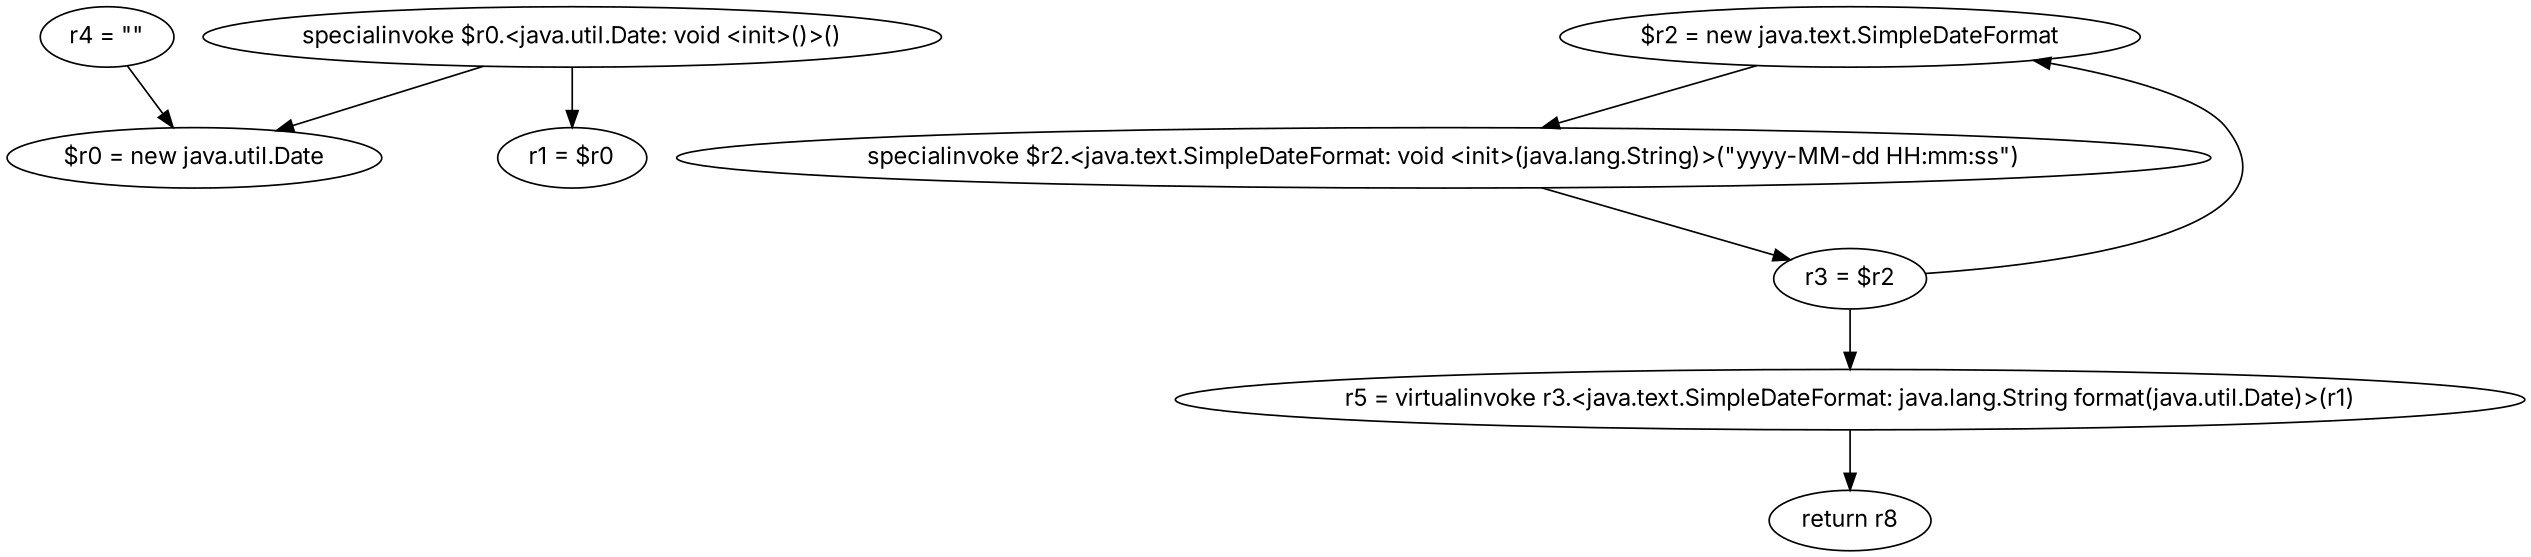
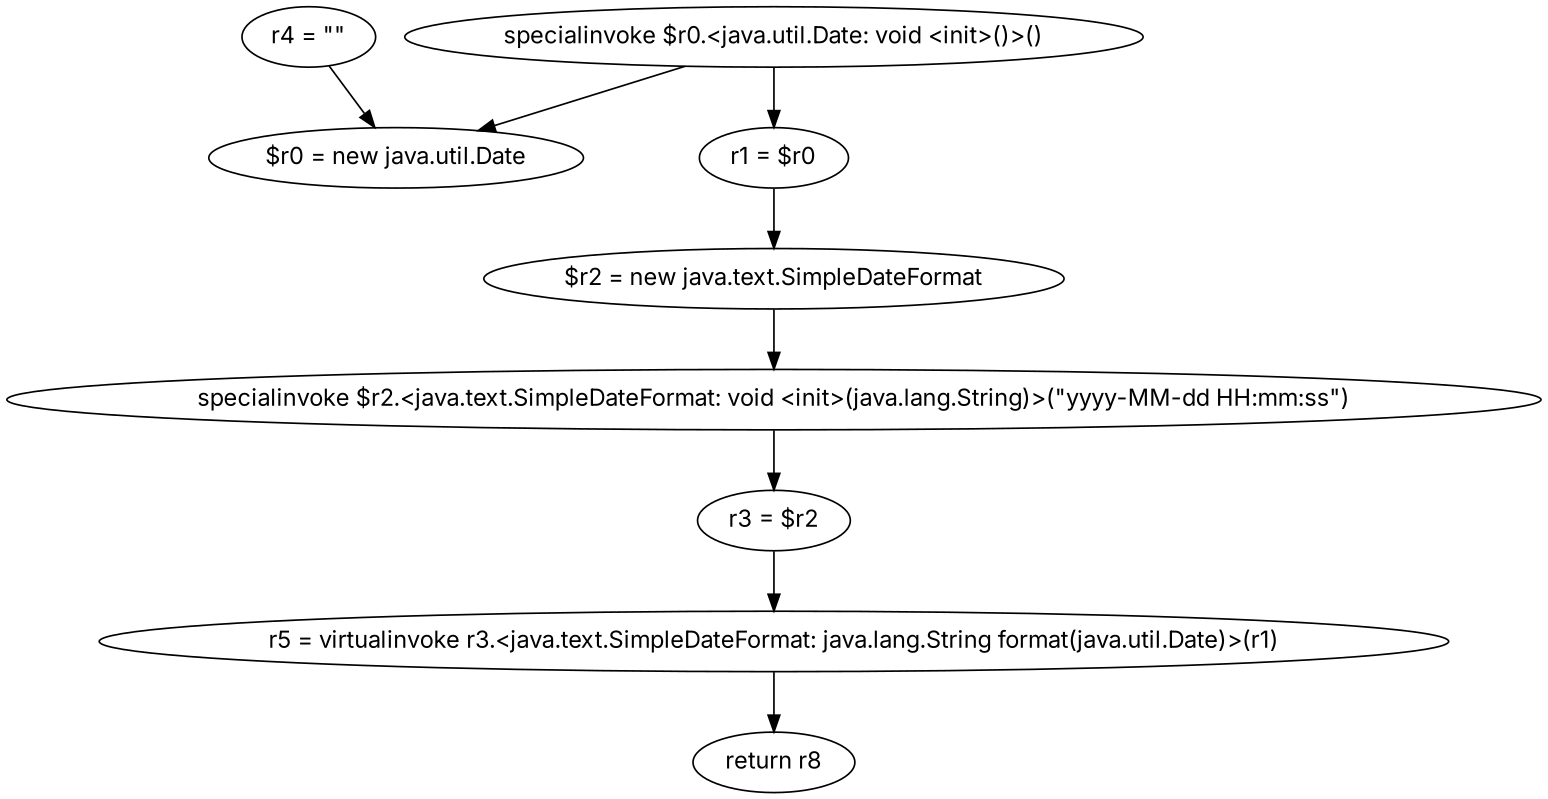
(2209, 213) -> (774, 210)
